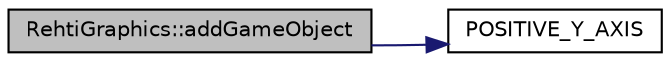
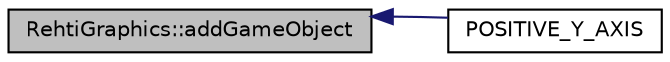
(399, 45) -> (420, 17)
